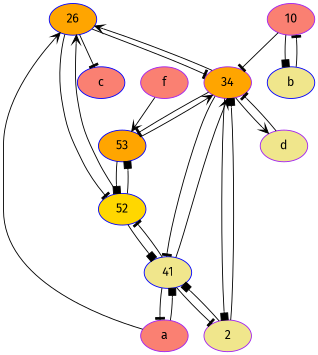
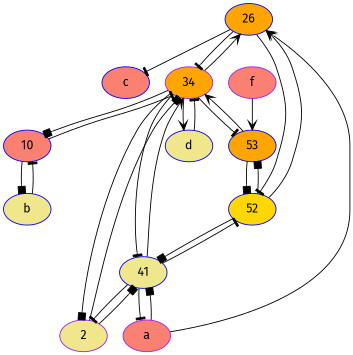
(291, 19) -> (27, 146)
none -> (137, 103)
(284, 146) -> (189, 146)
